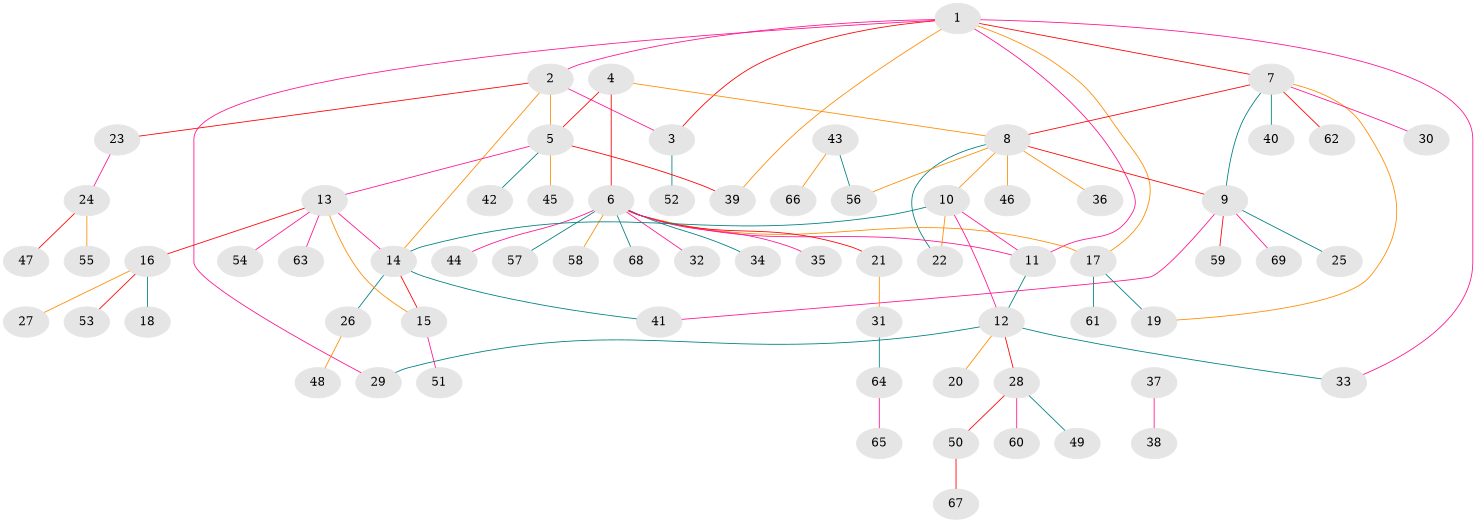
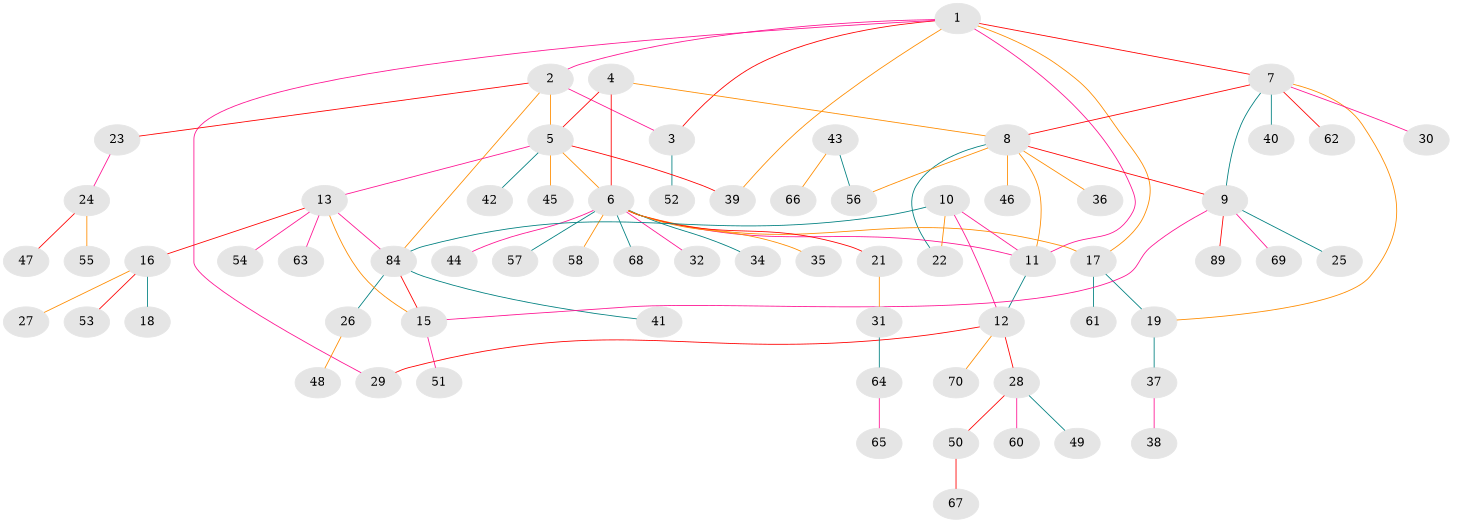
none -> (581, 170)
(977, 170) -> (1040, 197)
(715, 231) -> (715, 231)
(394, 261) -> (394, 261)
(1218, 261) -> (1218, 261)
(961, 296) -> (841, 307)
(686, 342) -> (686, 342)
none -> (1154, 352)
(956, 383) -> (956, 383)
(1344, 383) -> none
